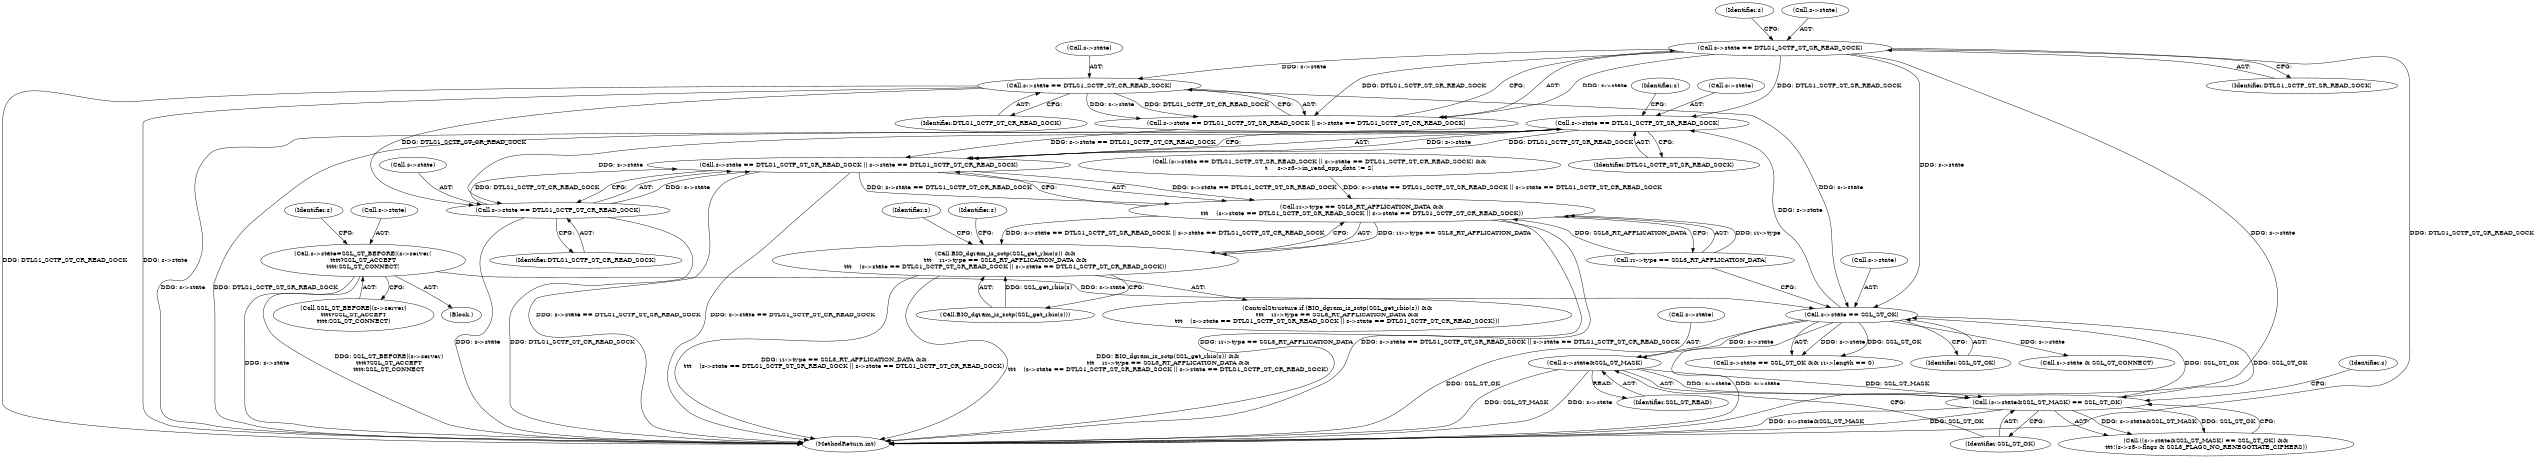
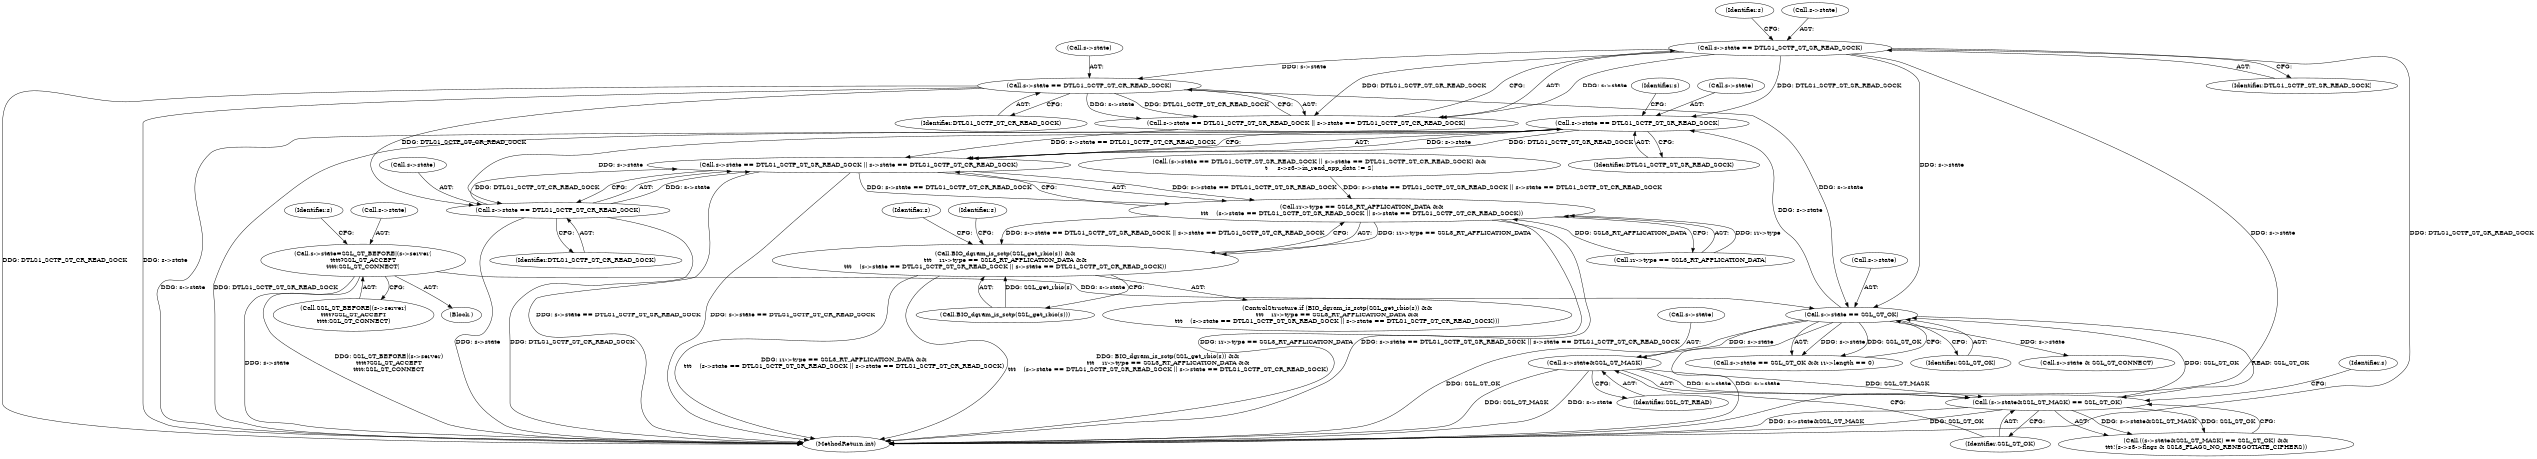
(1769, 287) -> (1915, 349)
(2280, 363) -> (2280, 363)
(1604, 384) -> (1604, 384)
